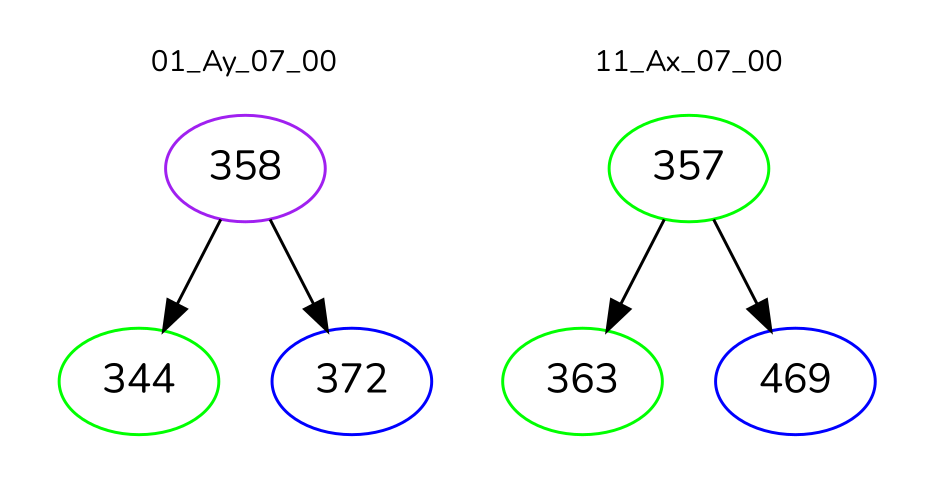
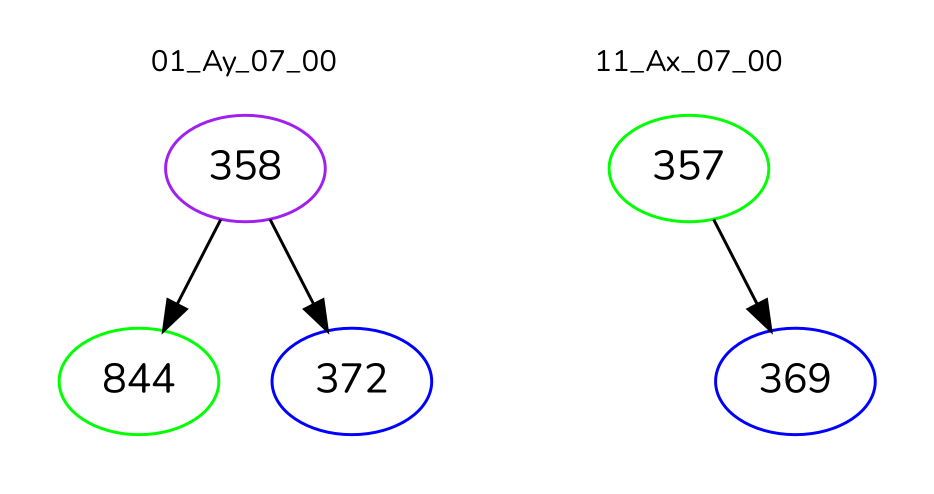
(139, 381) -> (139, 381)
(583, 381) -> none
(795, 381) -> (795, 381)
